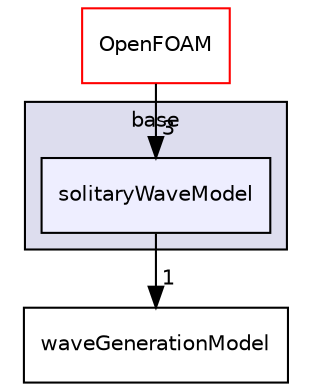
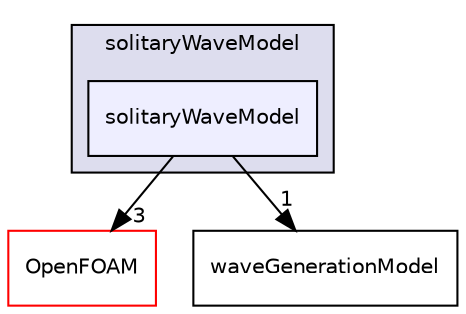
(156, 114) -> (149, 186)
(156, 122) -> (203, 45)
